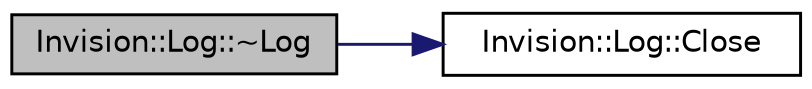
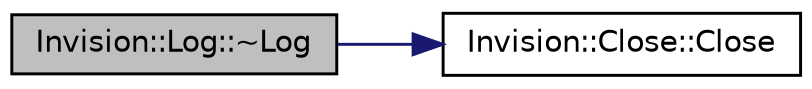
(622, 44) -> (622, 44)
